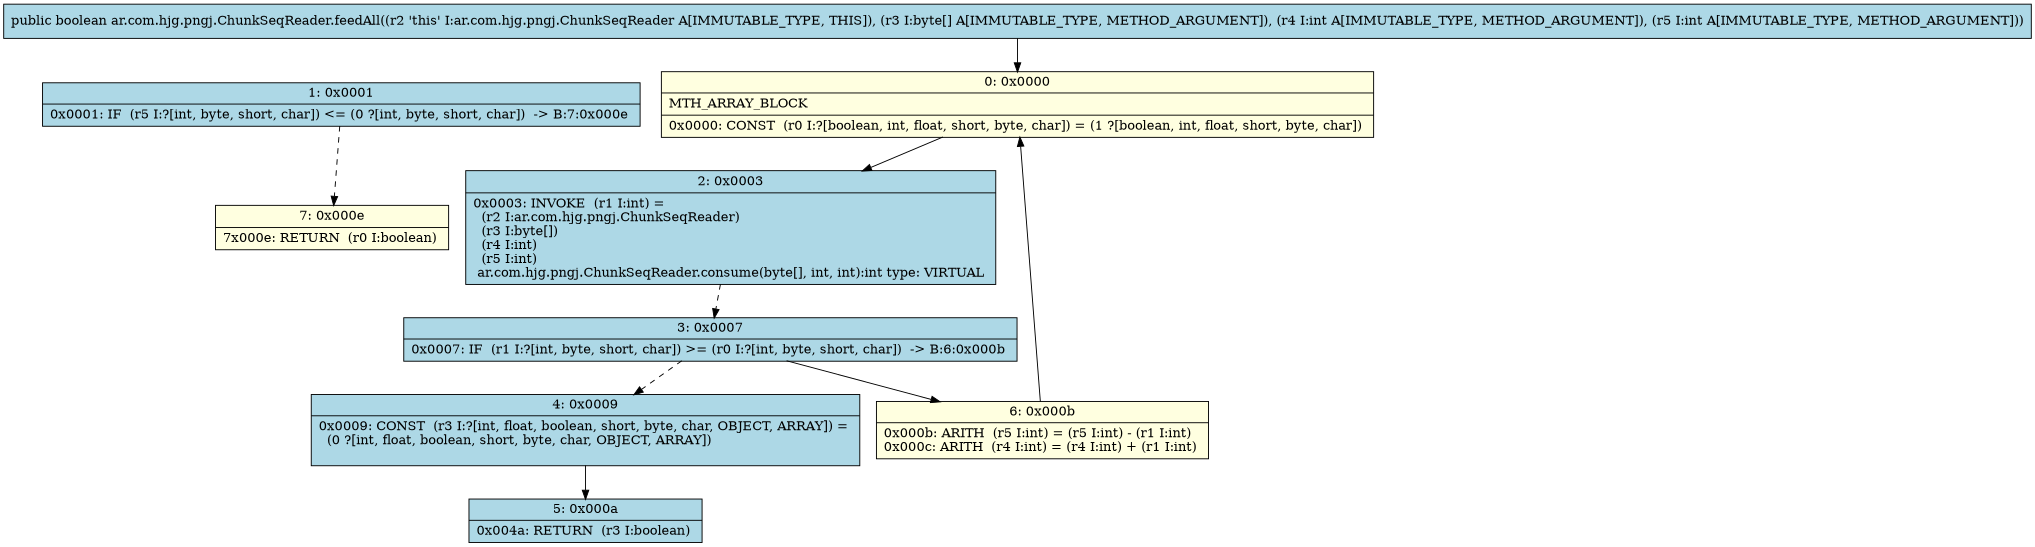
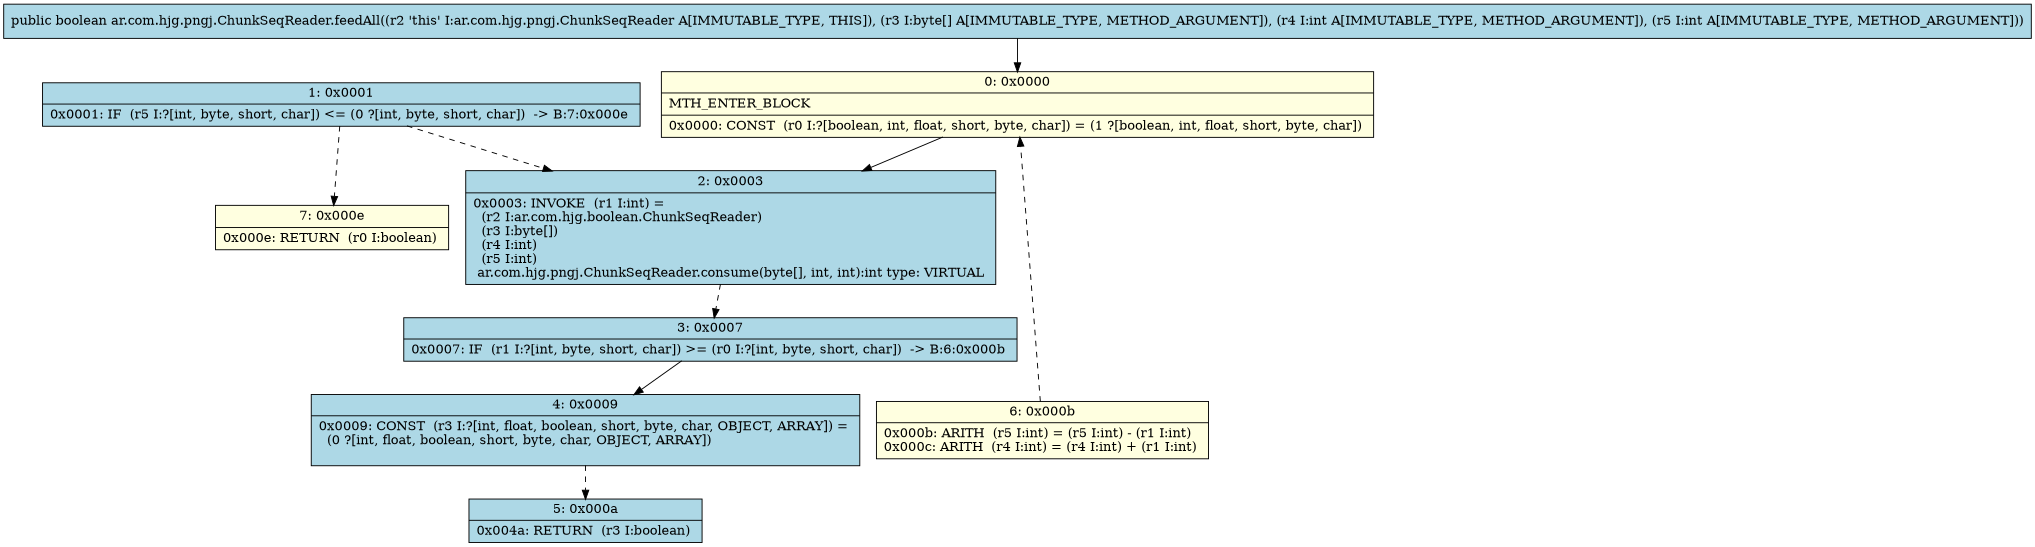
(739, 104) -> (740, 104)
none -> (475, 147)
(607, 217) -> (618, 217)
(332, 238) -> (332, 238)
(1030, 274) -> (1030, 274)
(662, 375) -> (662, 375)
(859, 380) -> none
(586, 478) -> (586, 478)
